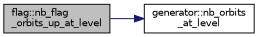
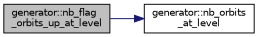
(57, 19) -> (57, 19)
